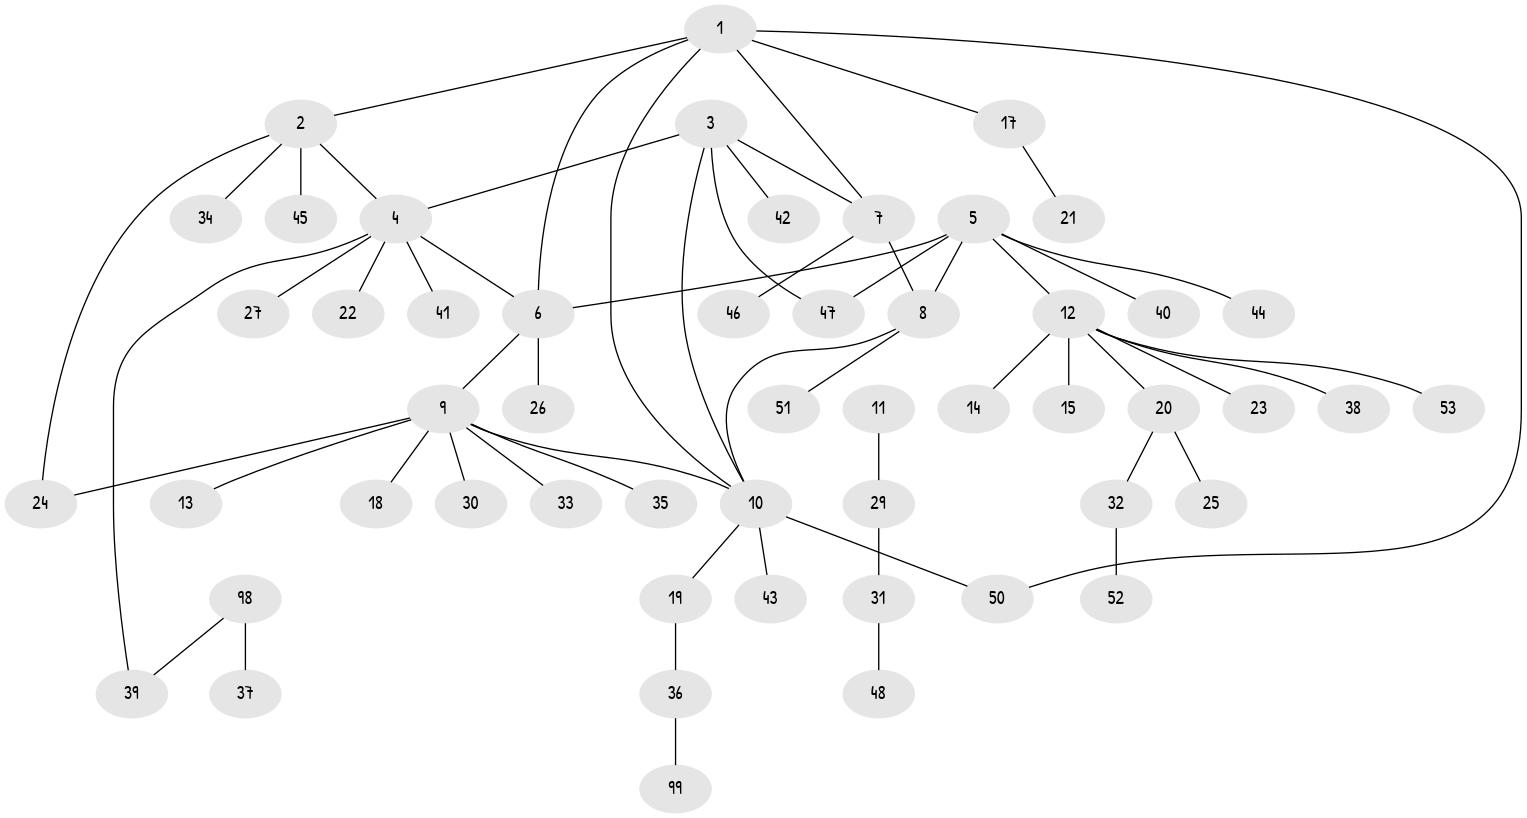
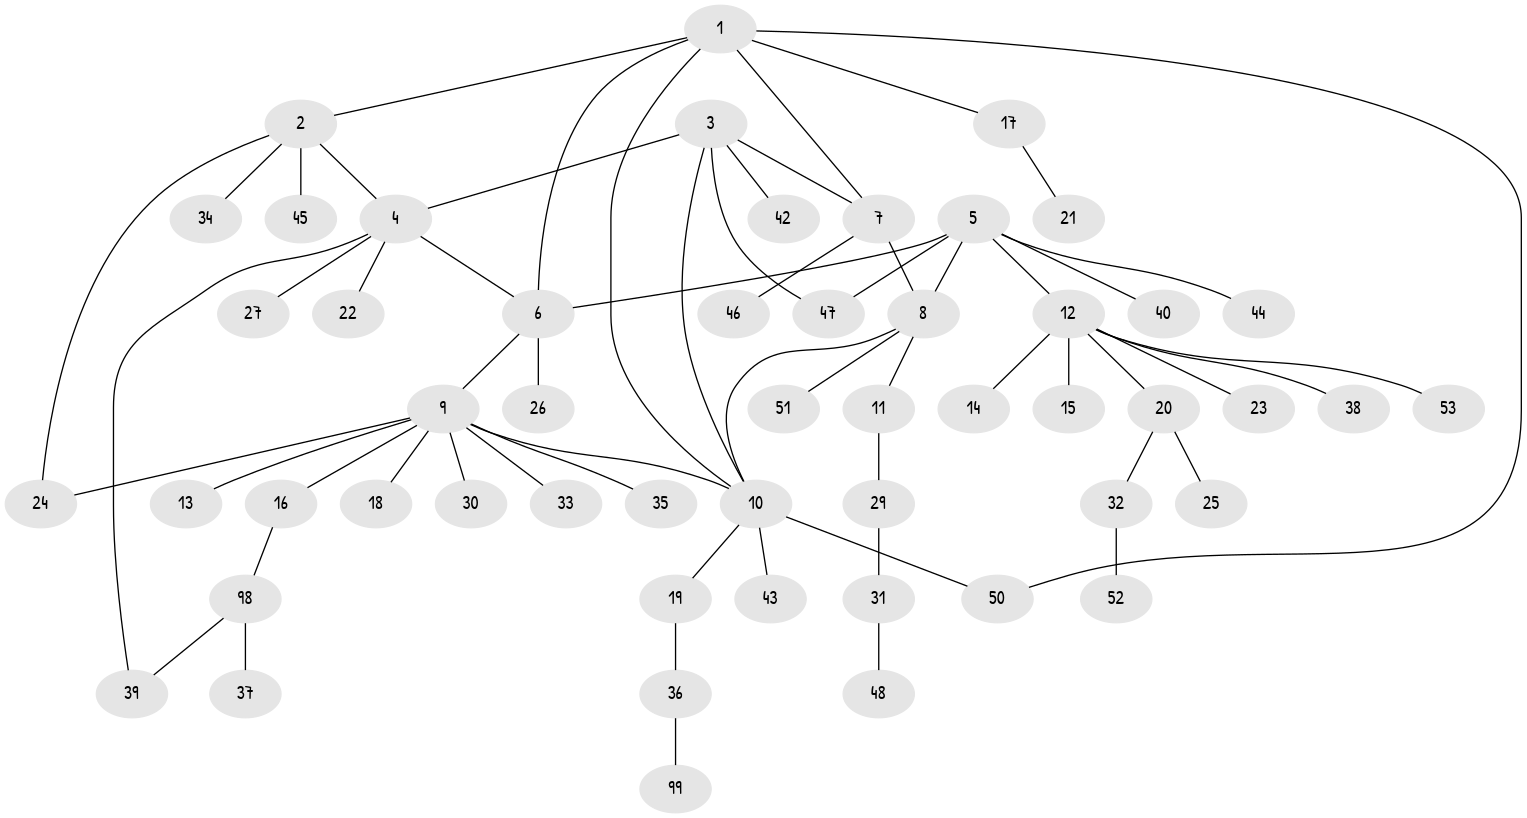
(443, 314) -> none
none -> (901, 361)
none -> (281, 504)
